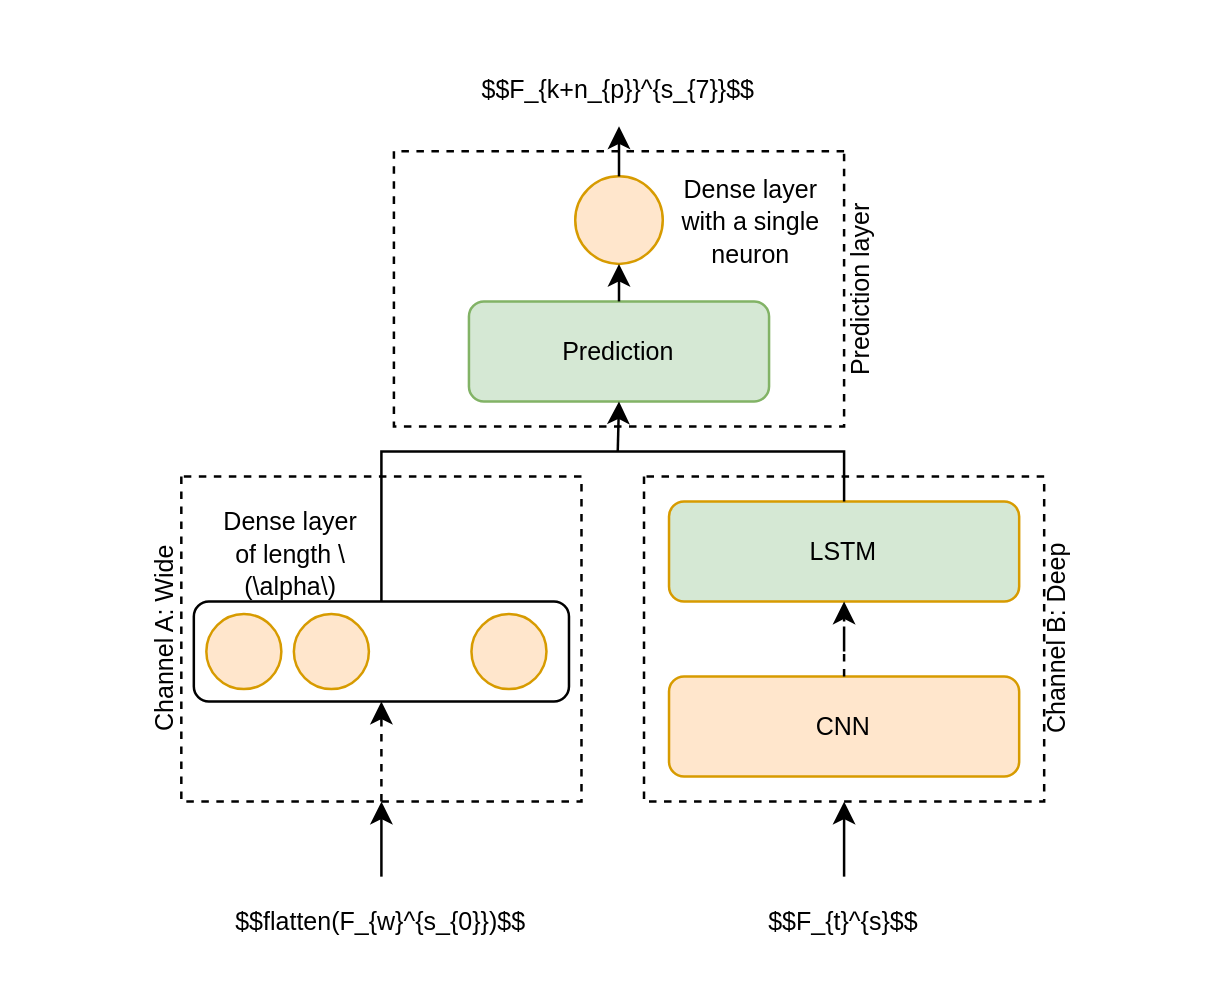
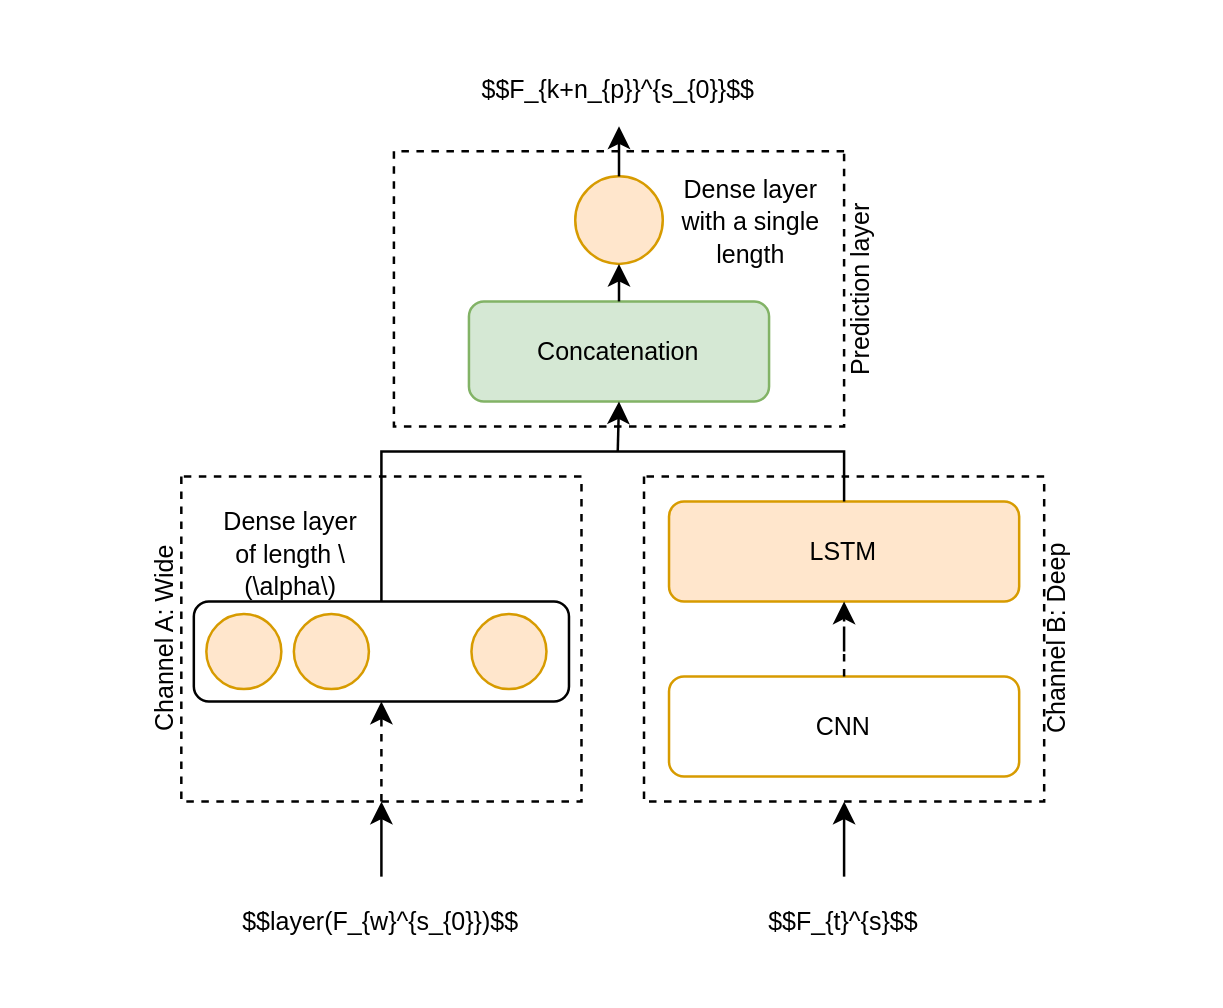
(619, 89) -> (619, 89)
(751, 221) -> (751, 221)
(619, 351) -> (619, 351)
(844, 551) -> (844, 551)
(844, 726) -> (844, 726)
(381, 916) -> (381, 916)
